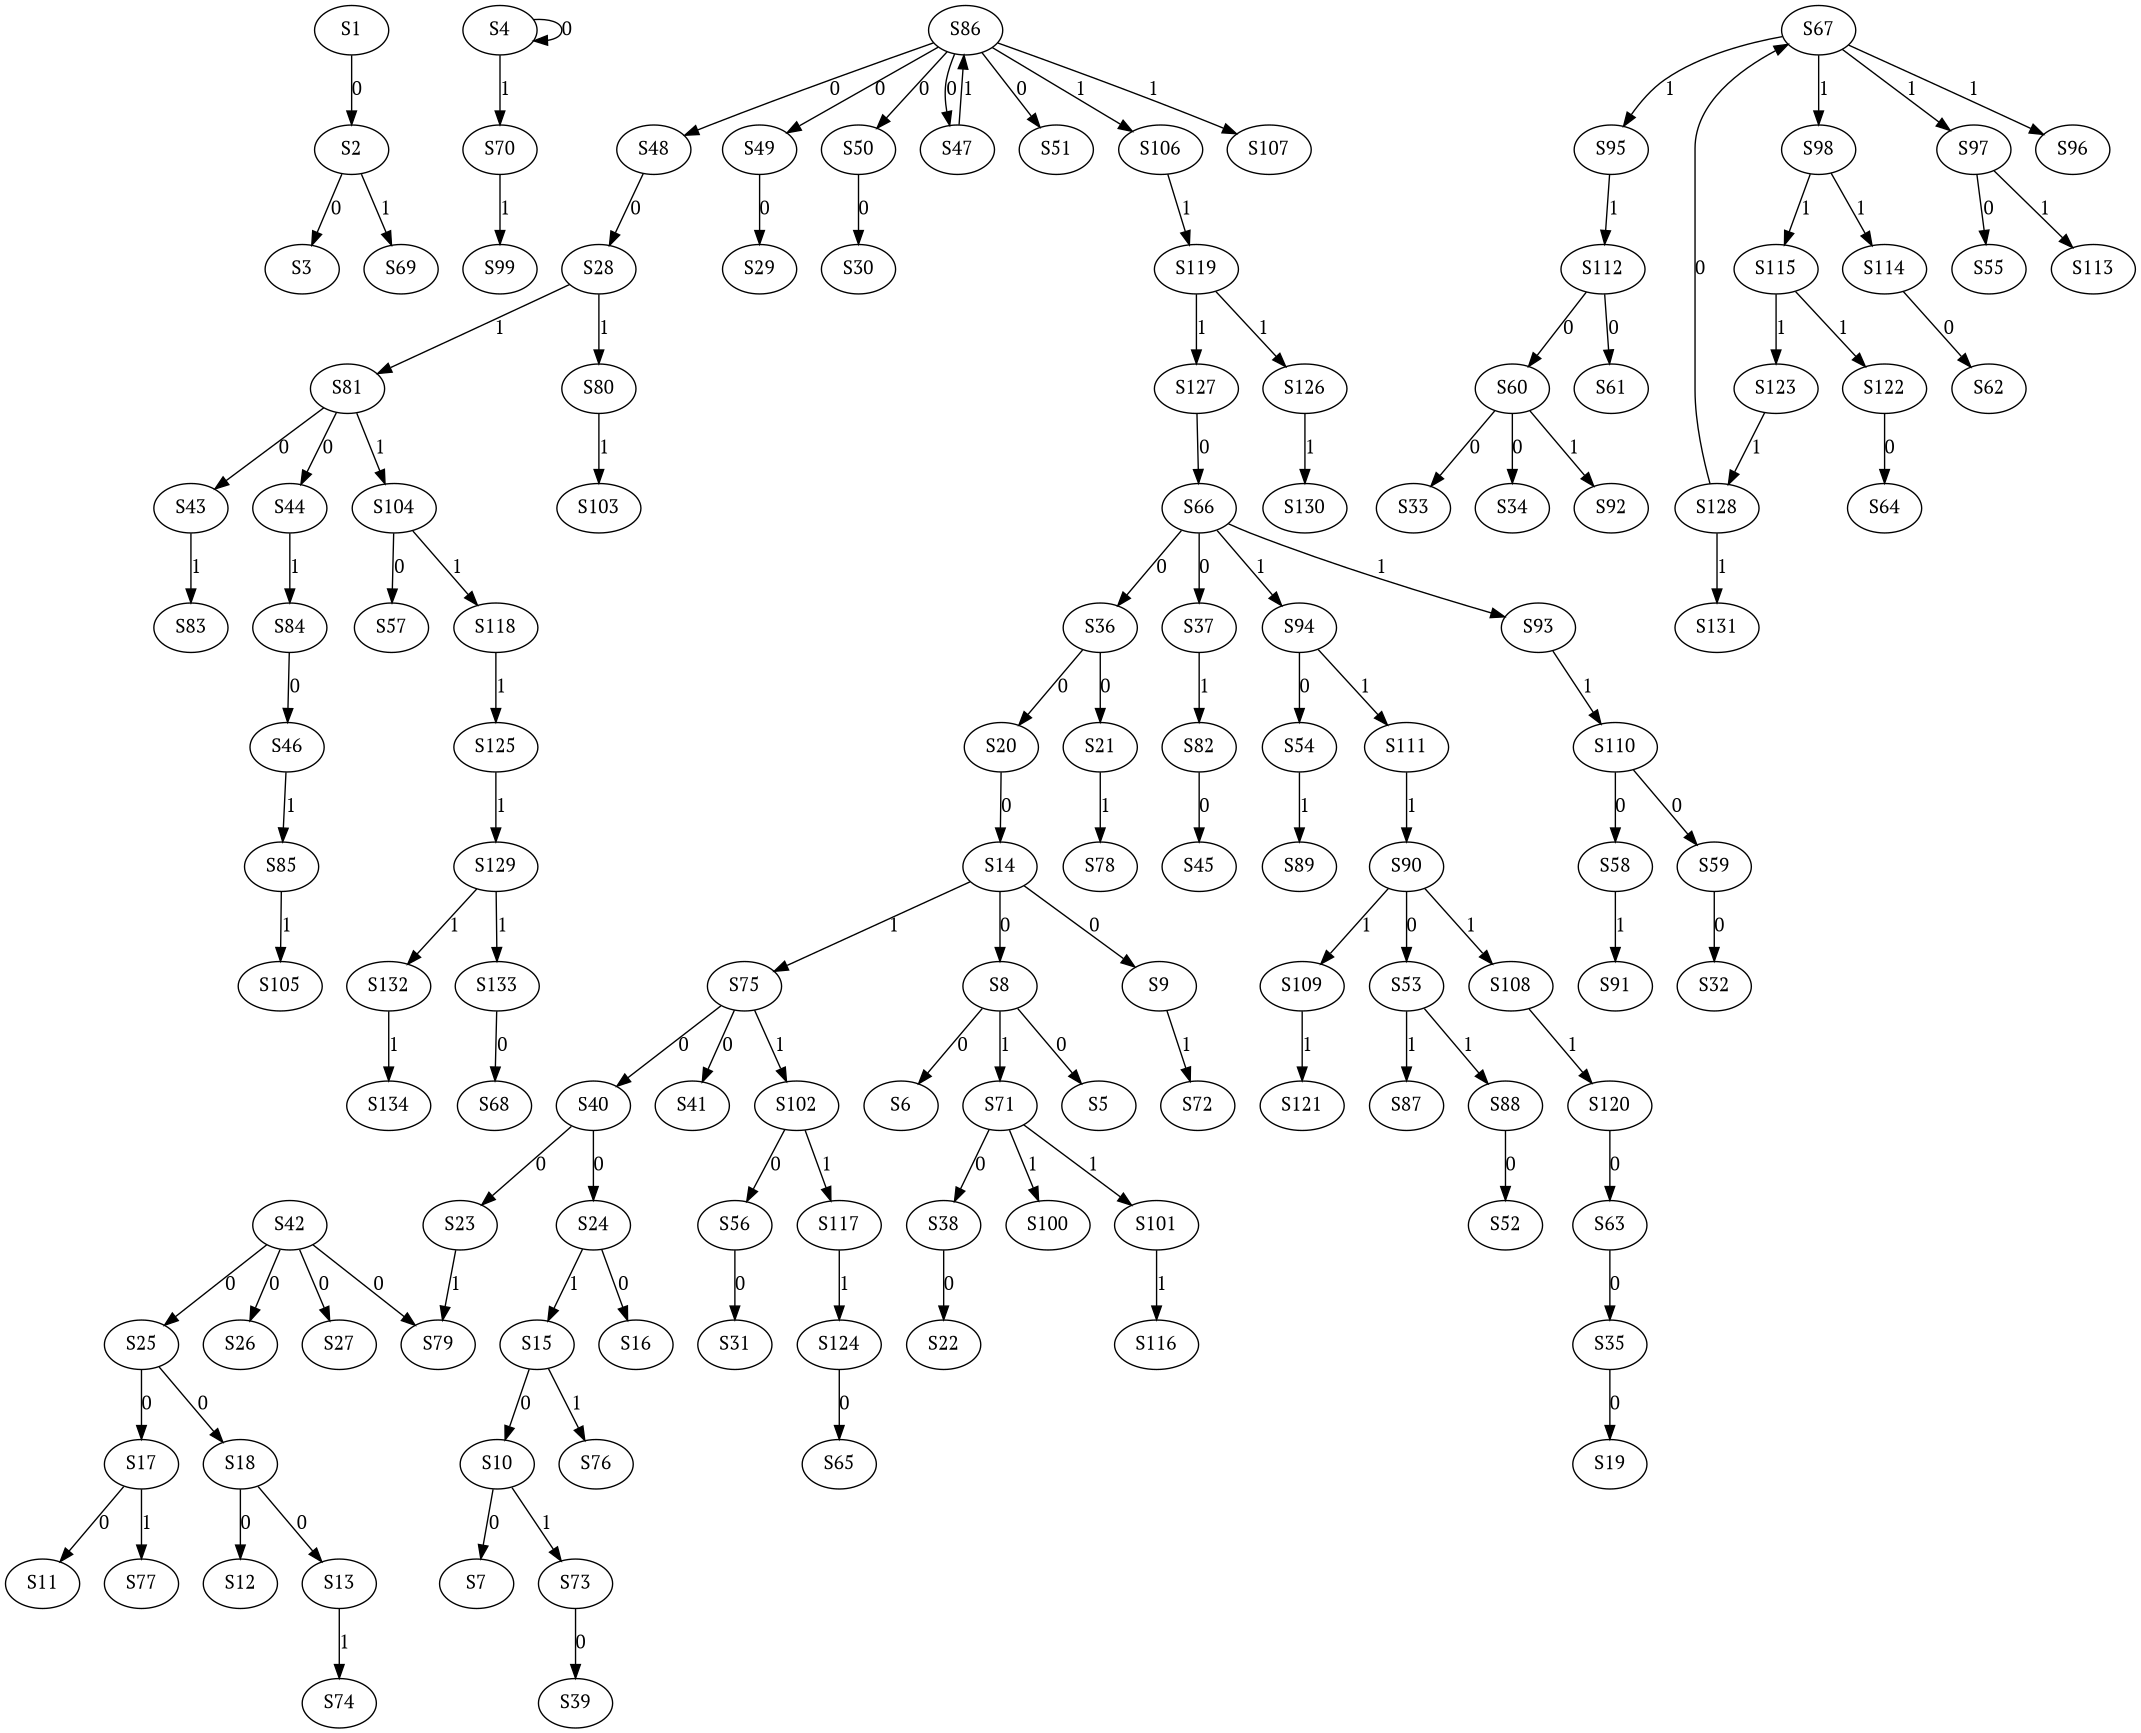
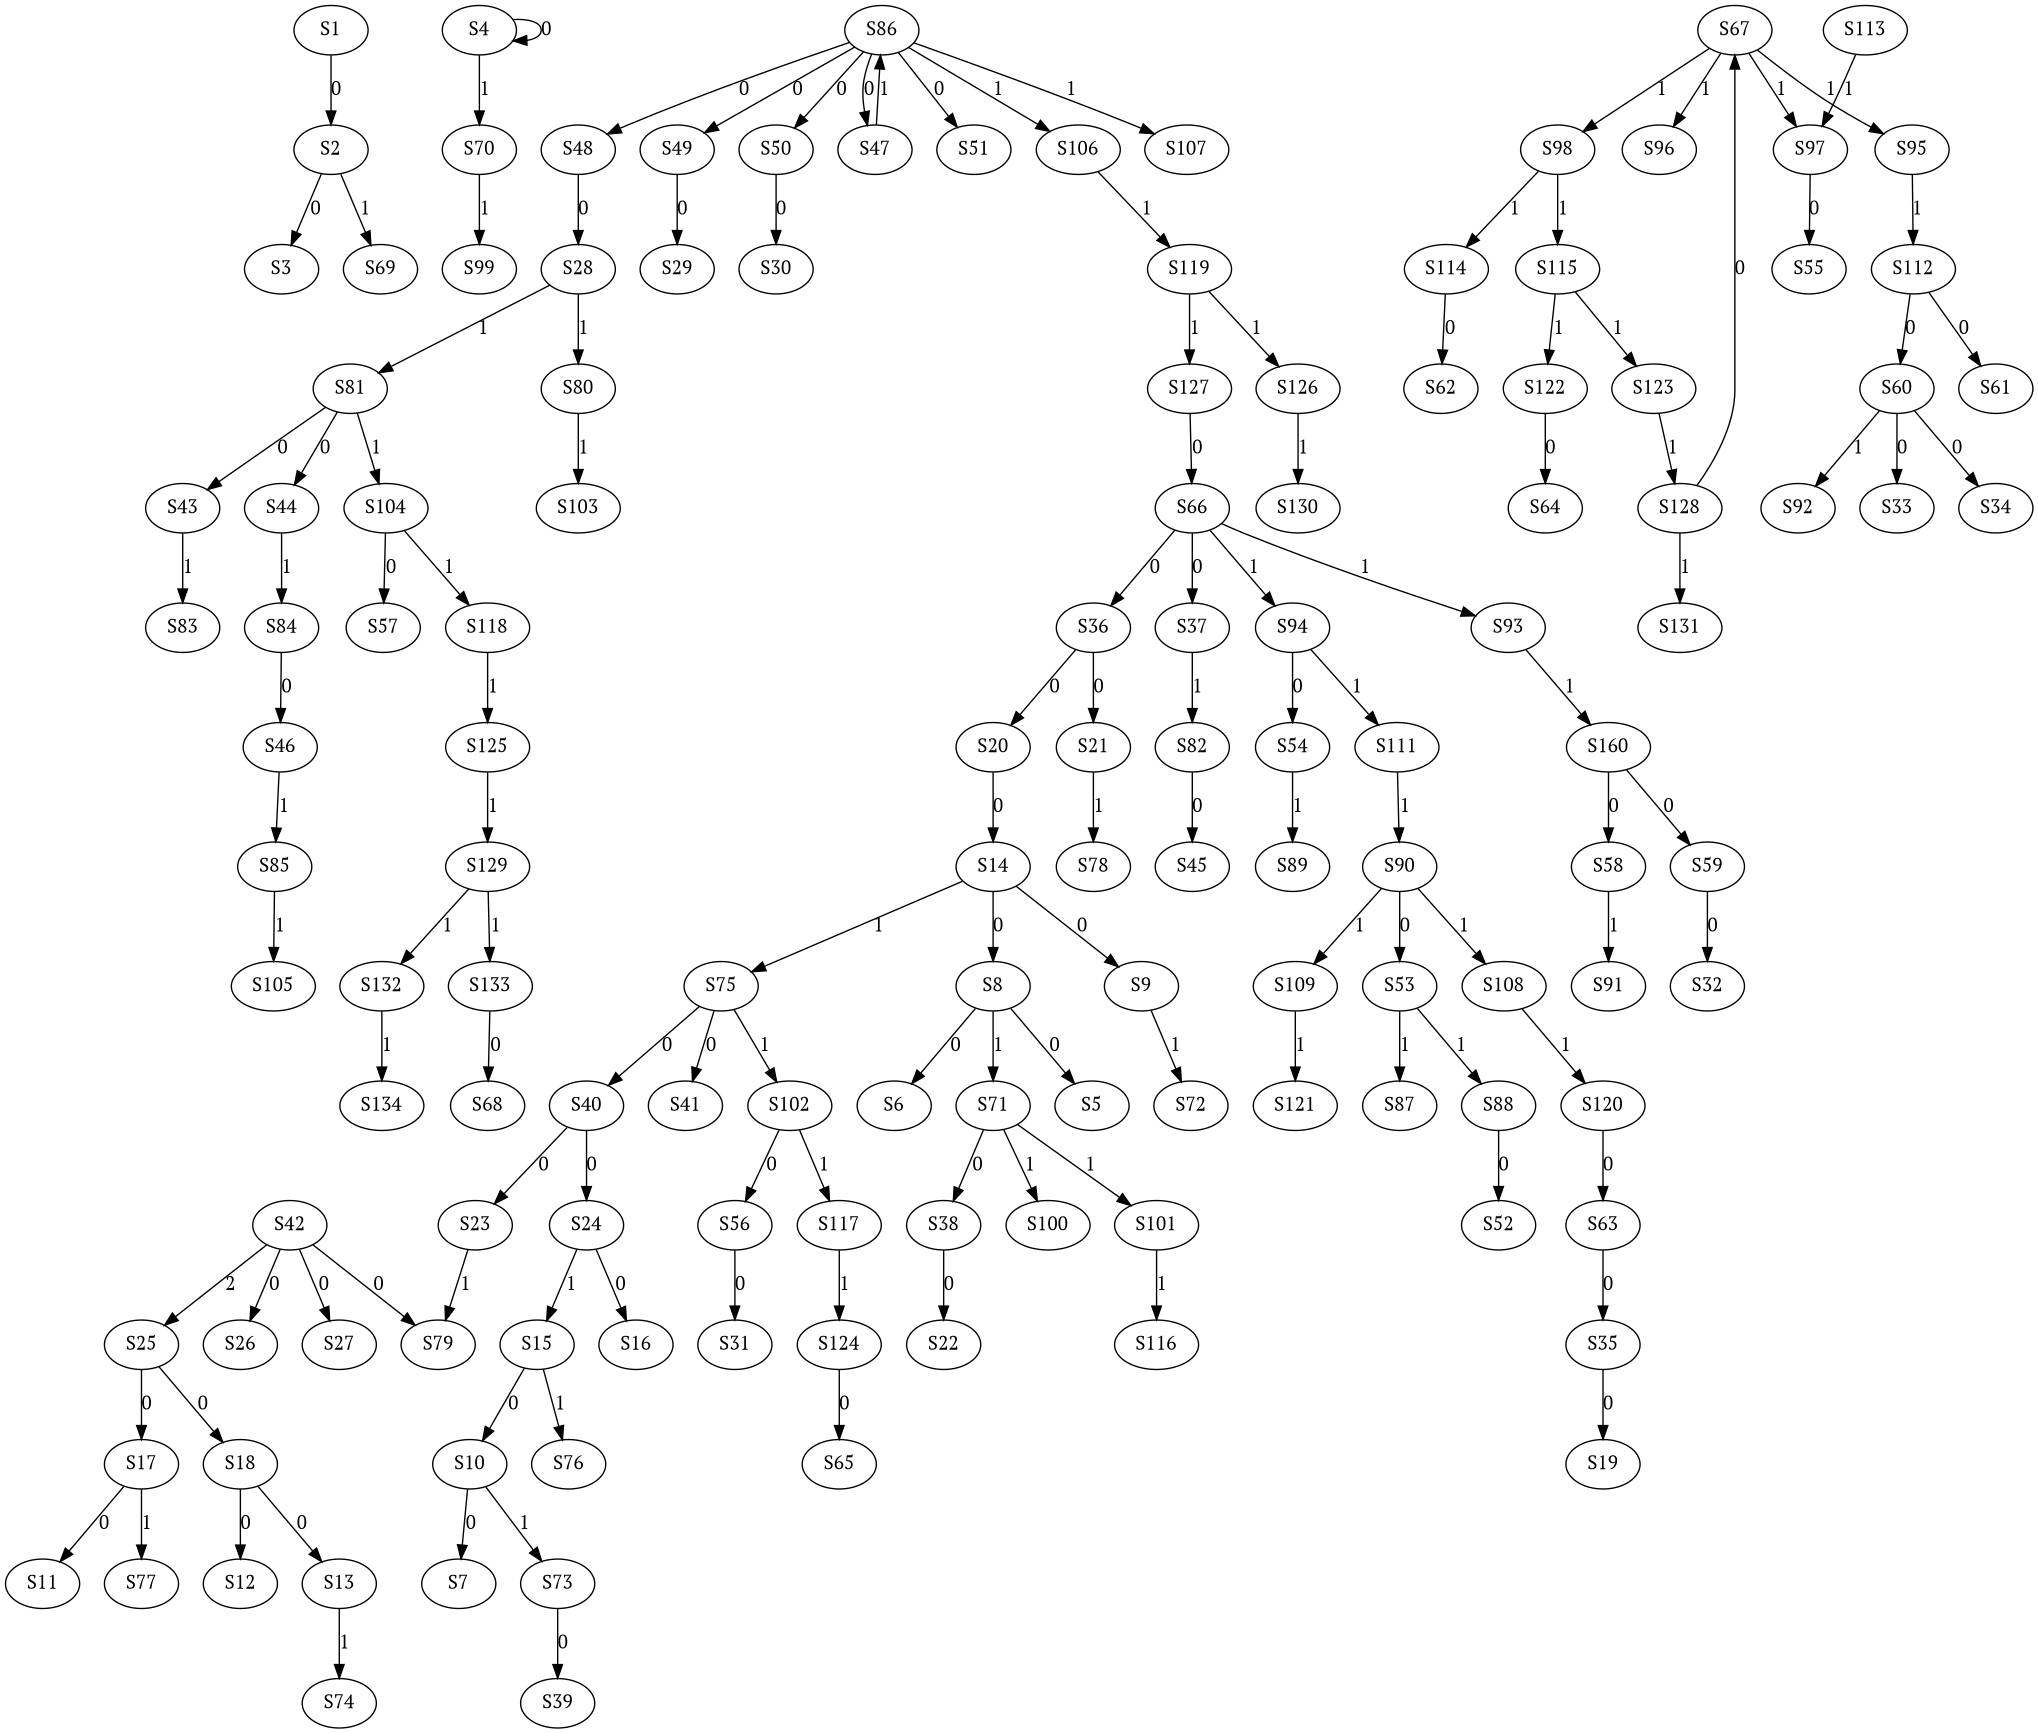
(2028, 204) -> (1842, 84)
(1615, 747) -> (1608, 747)
(231, 1285) -> (231, 1285)
